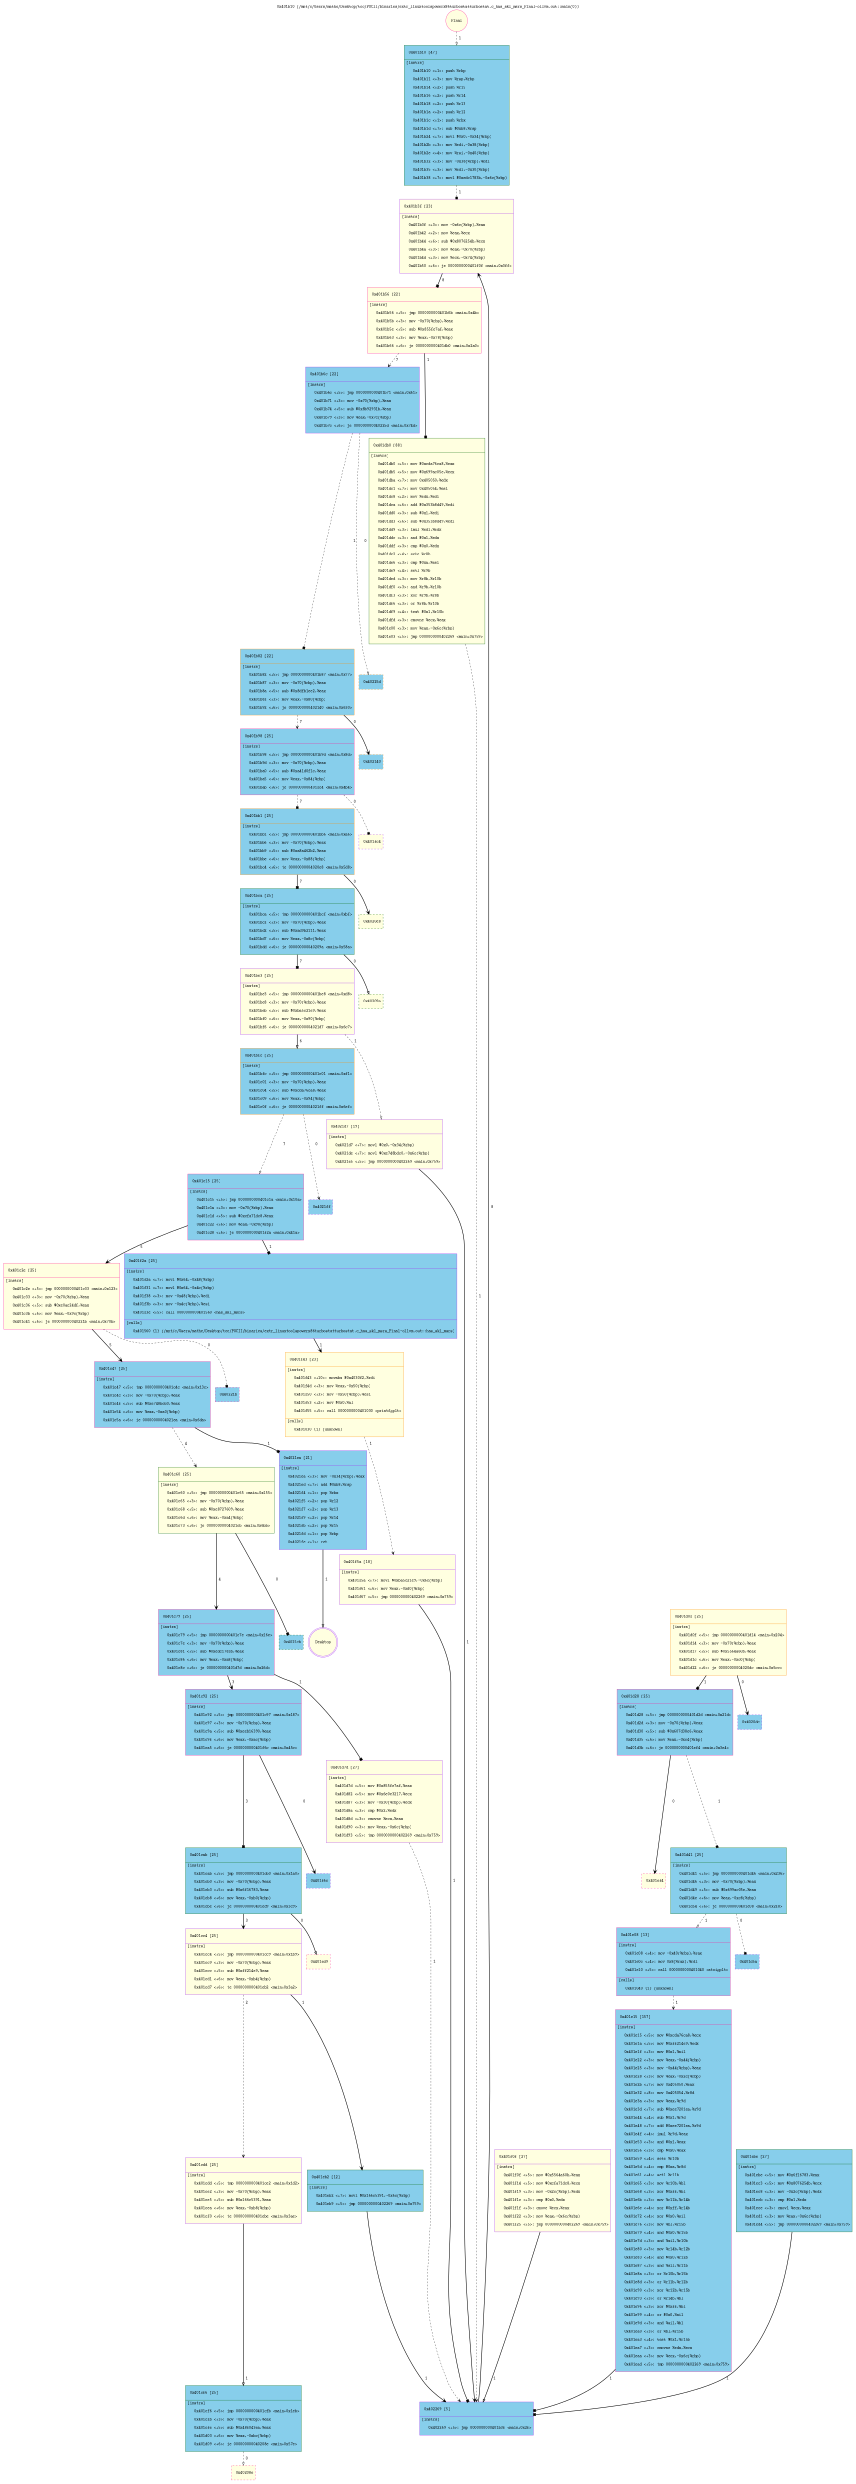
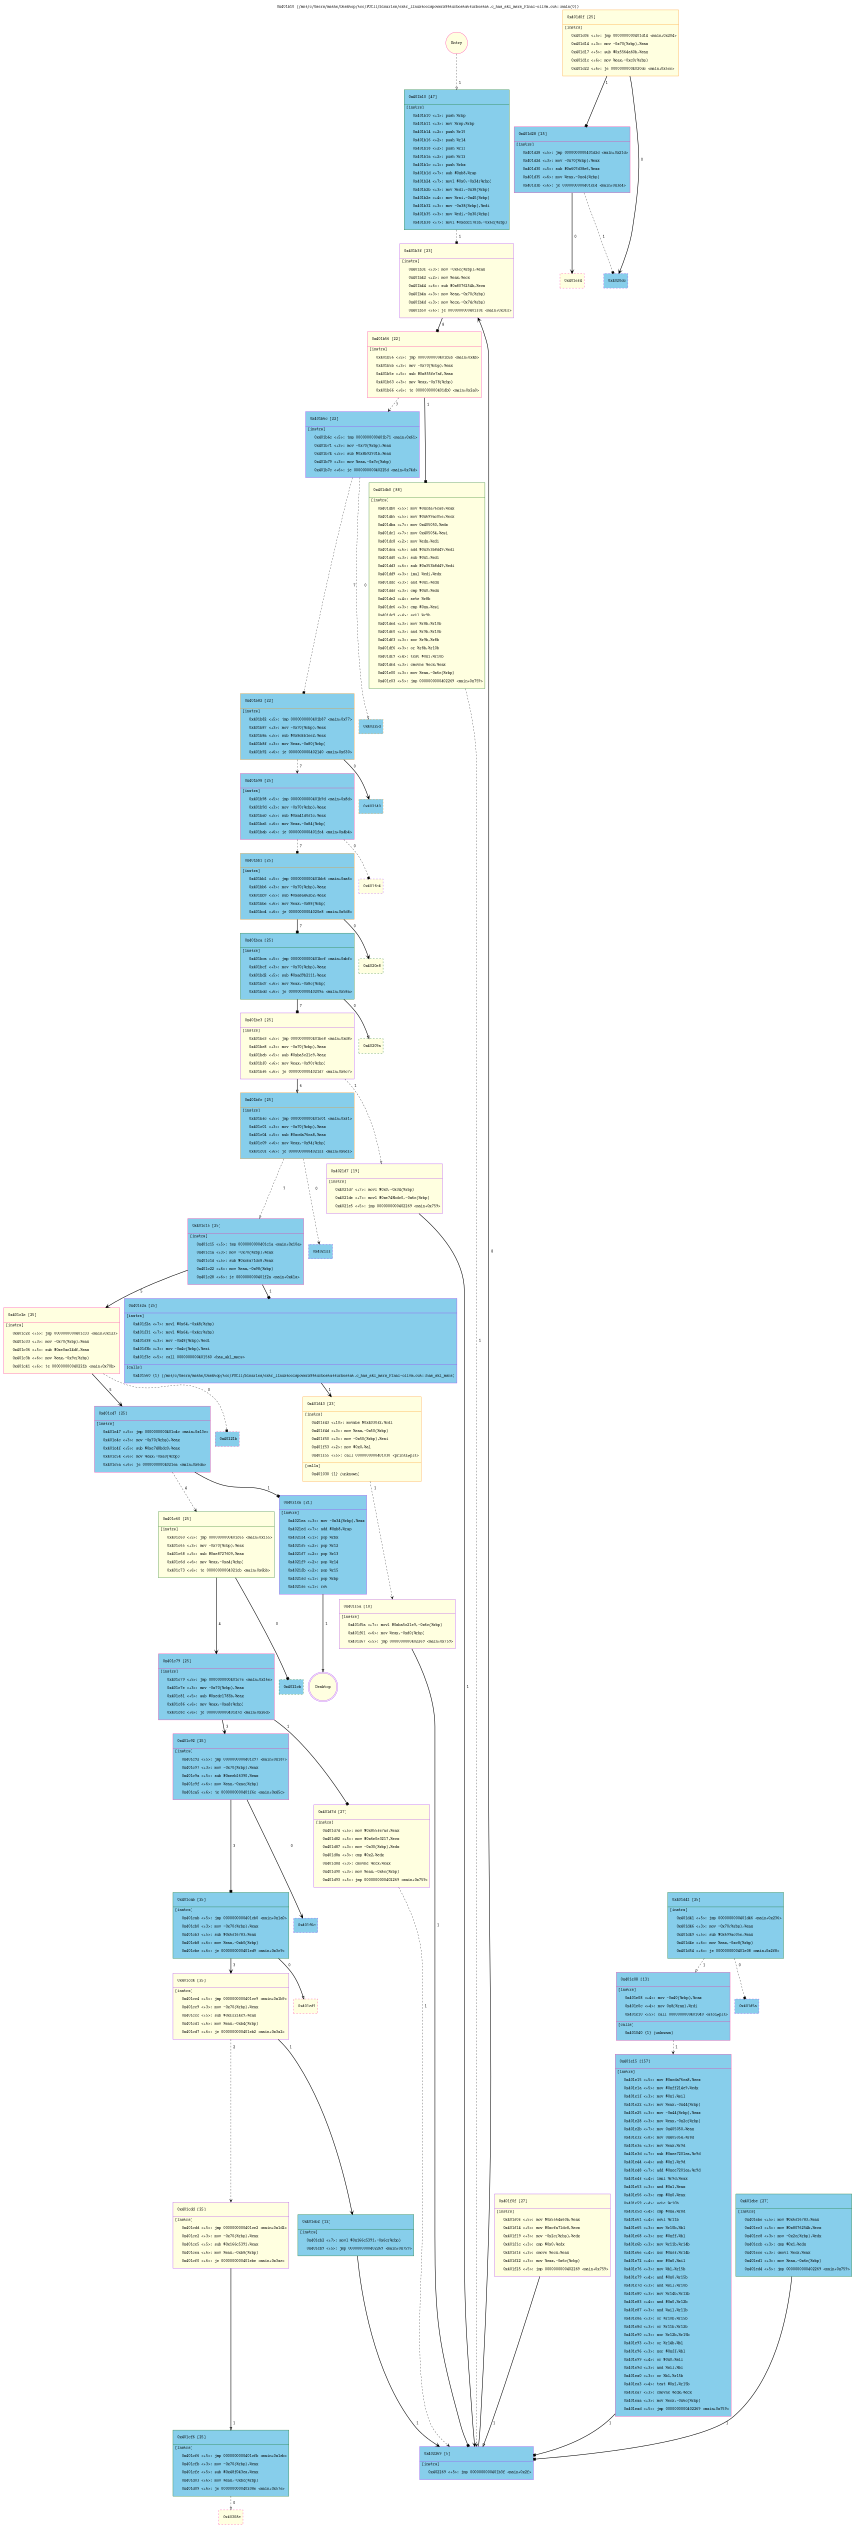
(457, 21) -> (457, 43)
(353, 541) -> (353, 586)
(701, 1800) -> (598, 232)
